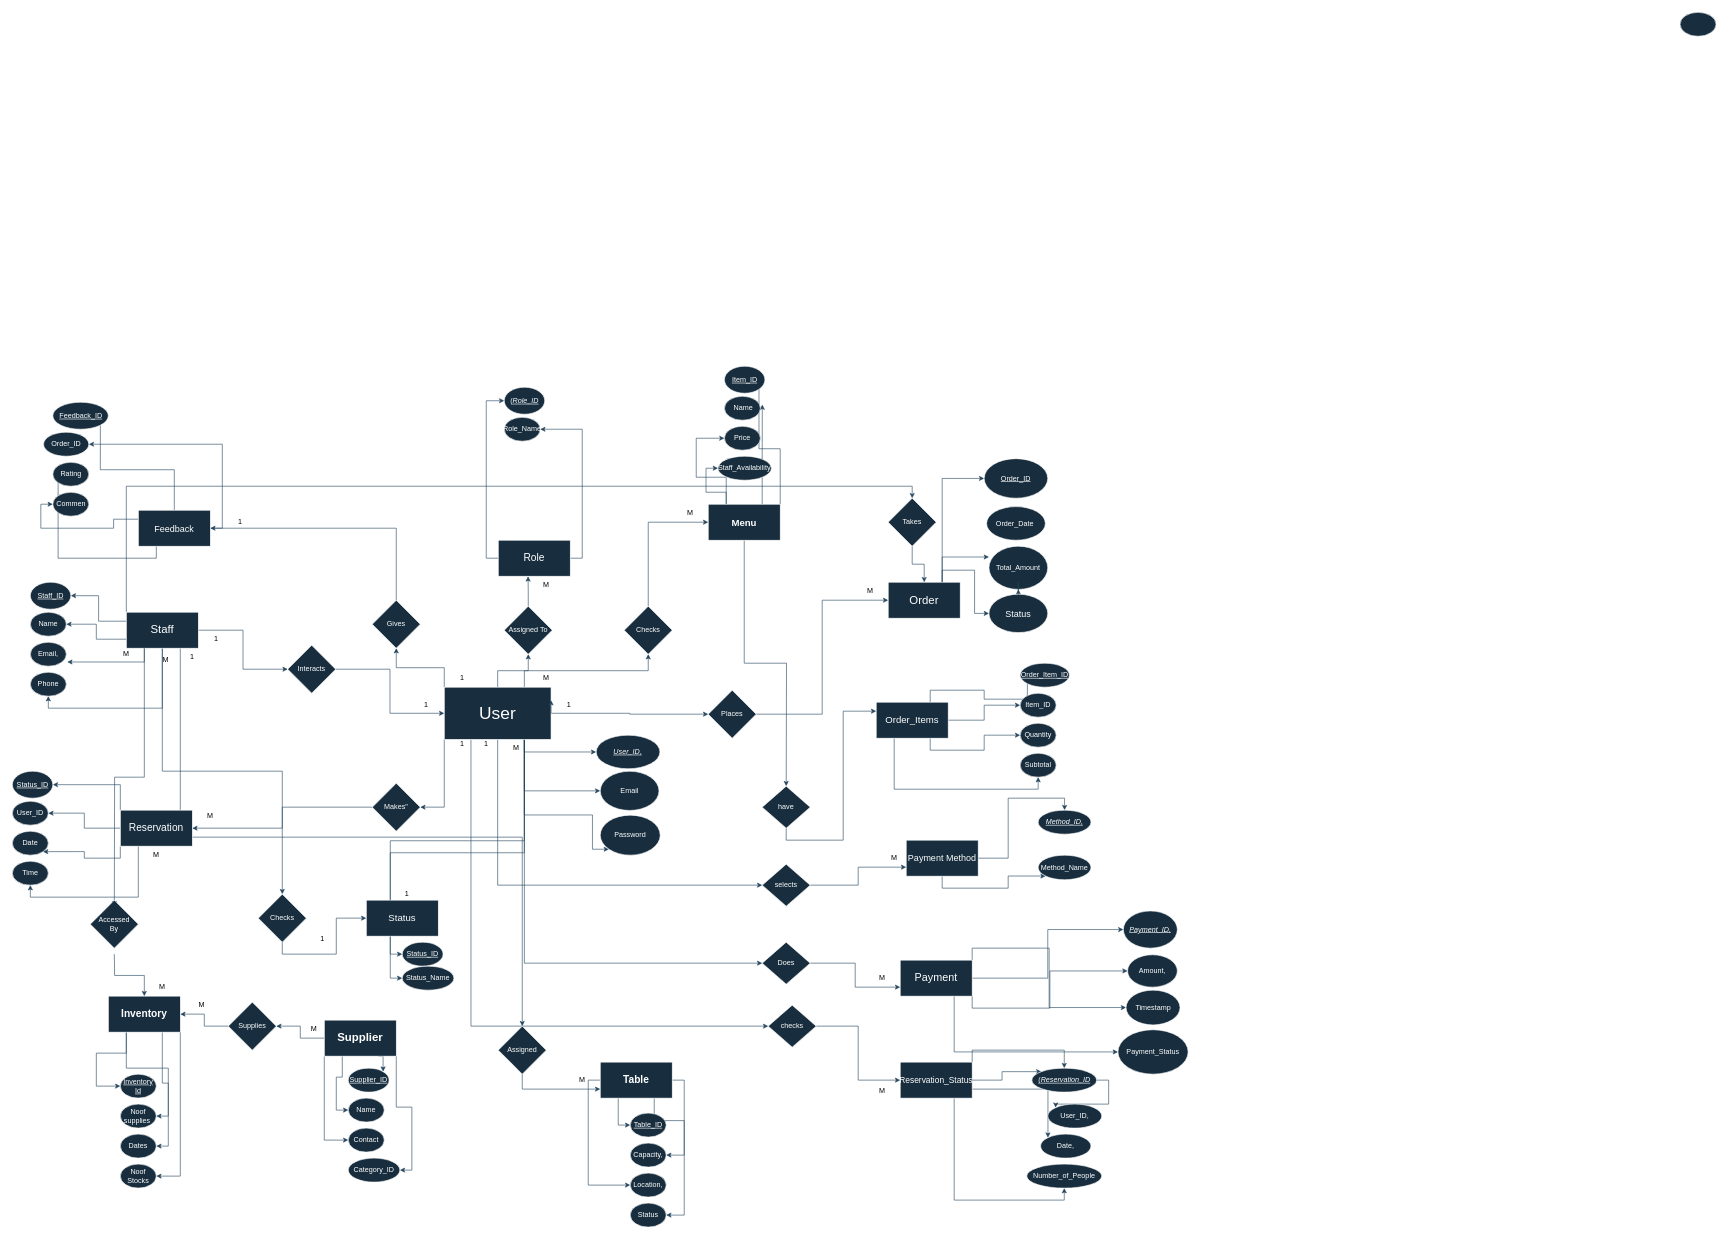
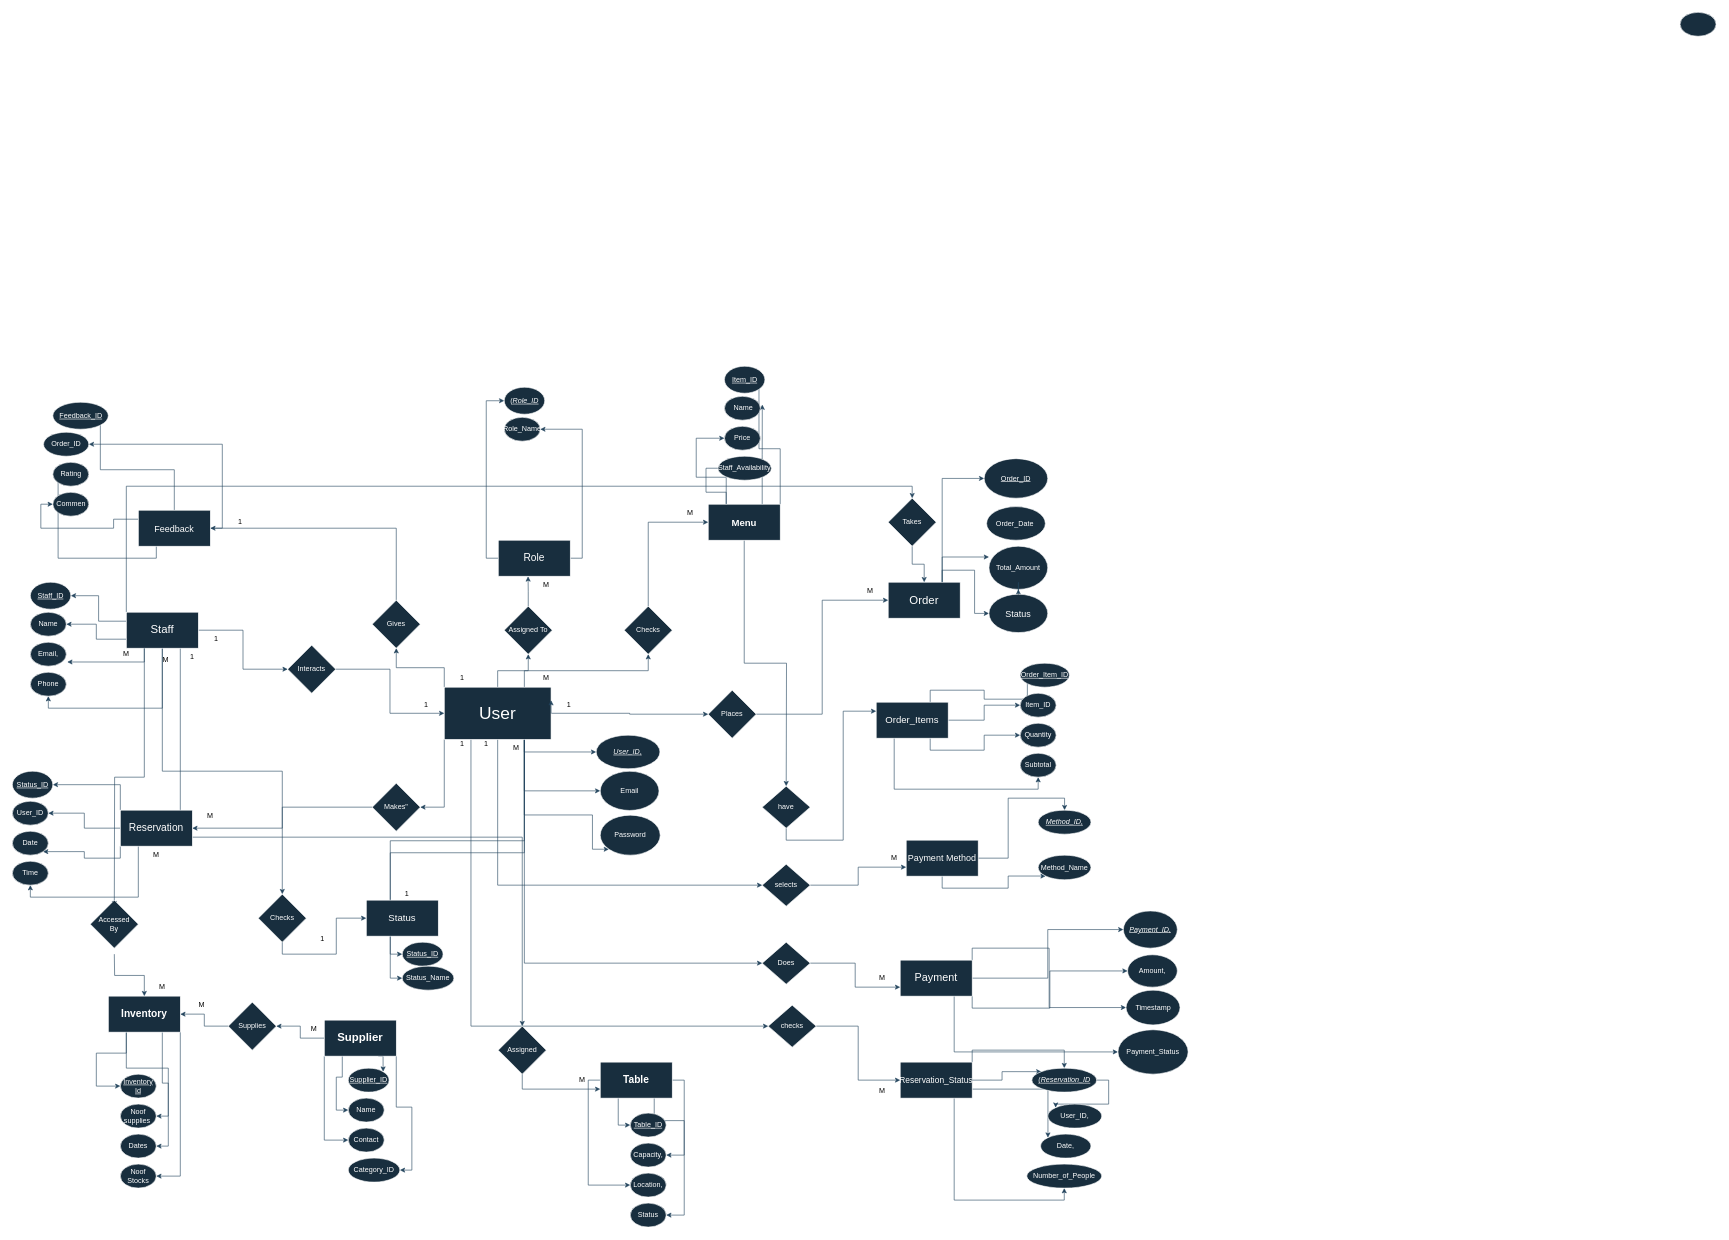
(712, 468) -> (715, 468)
